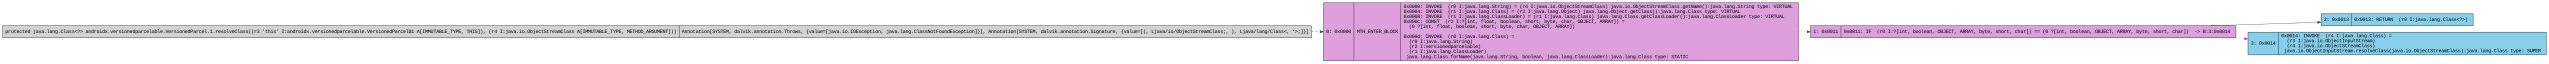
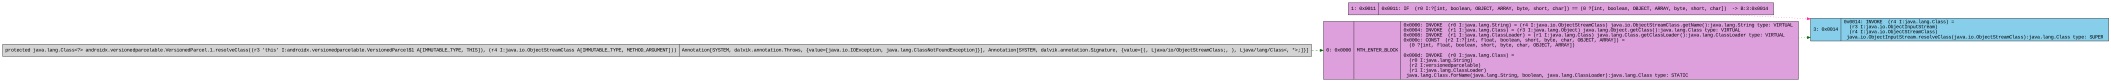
(2397, 20) -> none
(1803, 32) -> (1803, 38)
